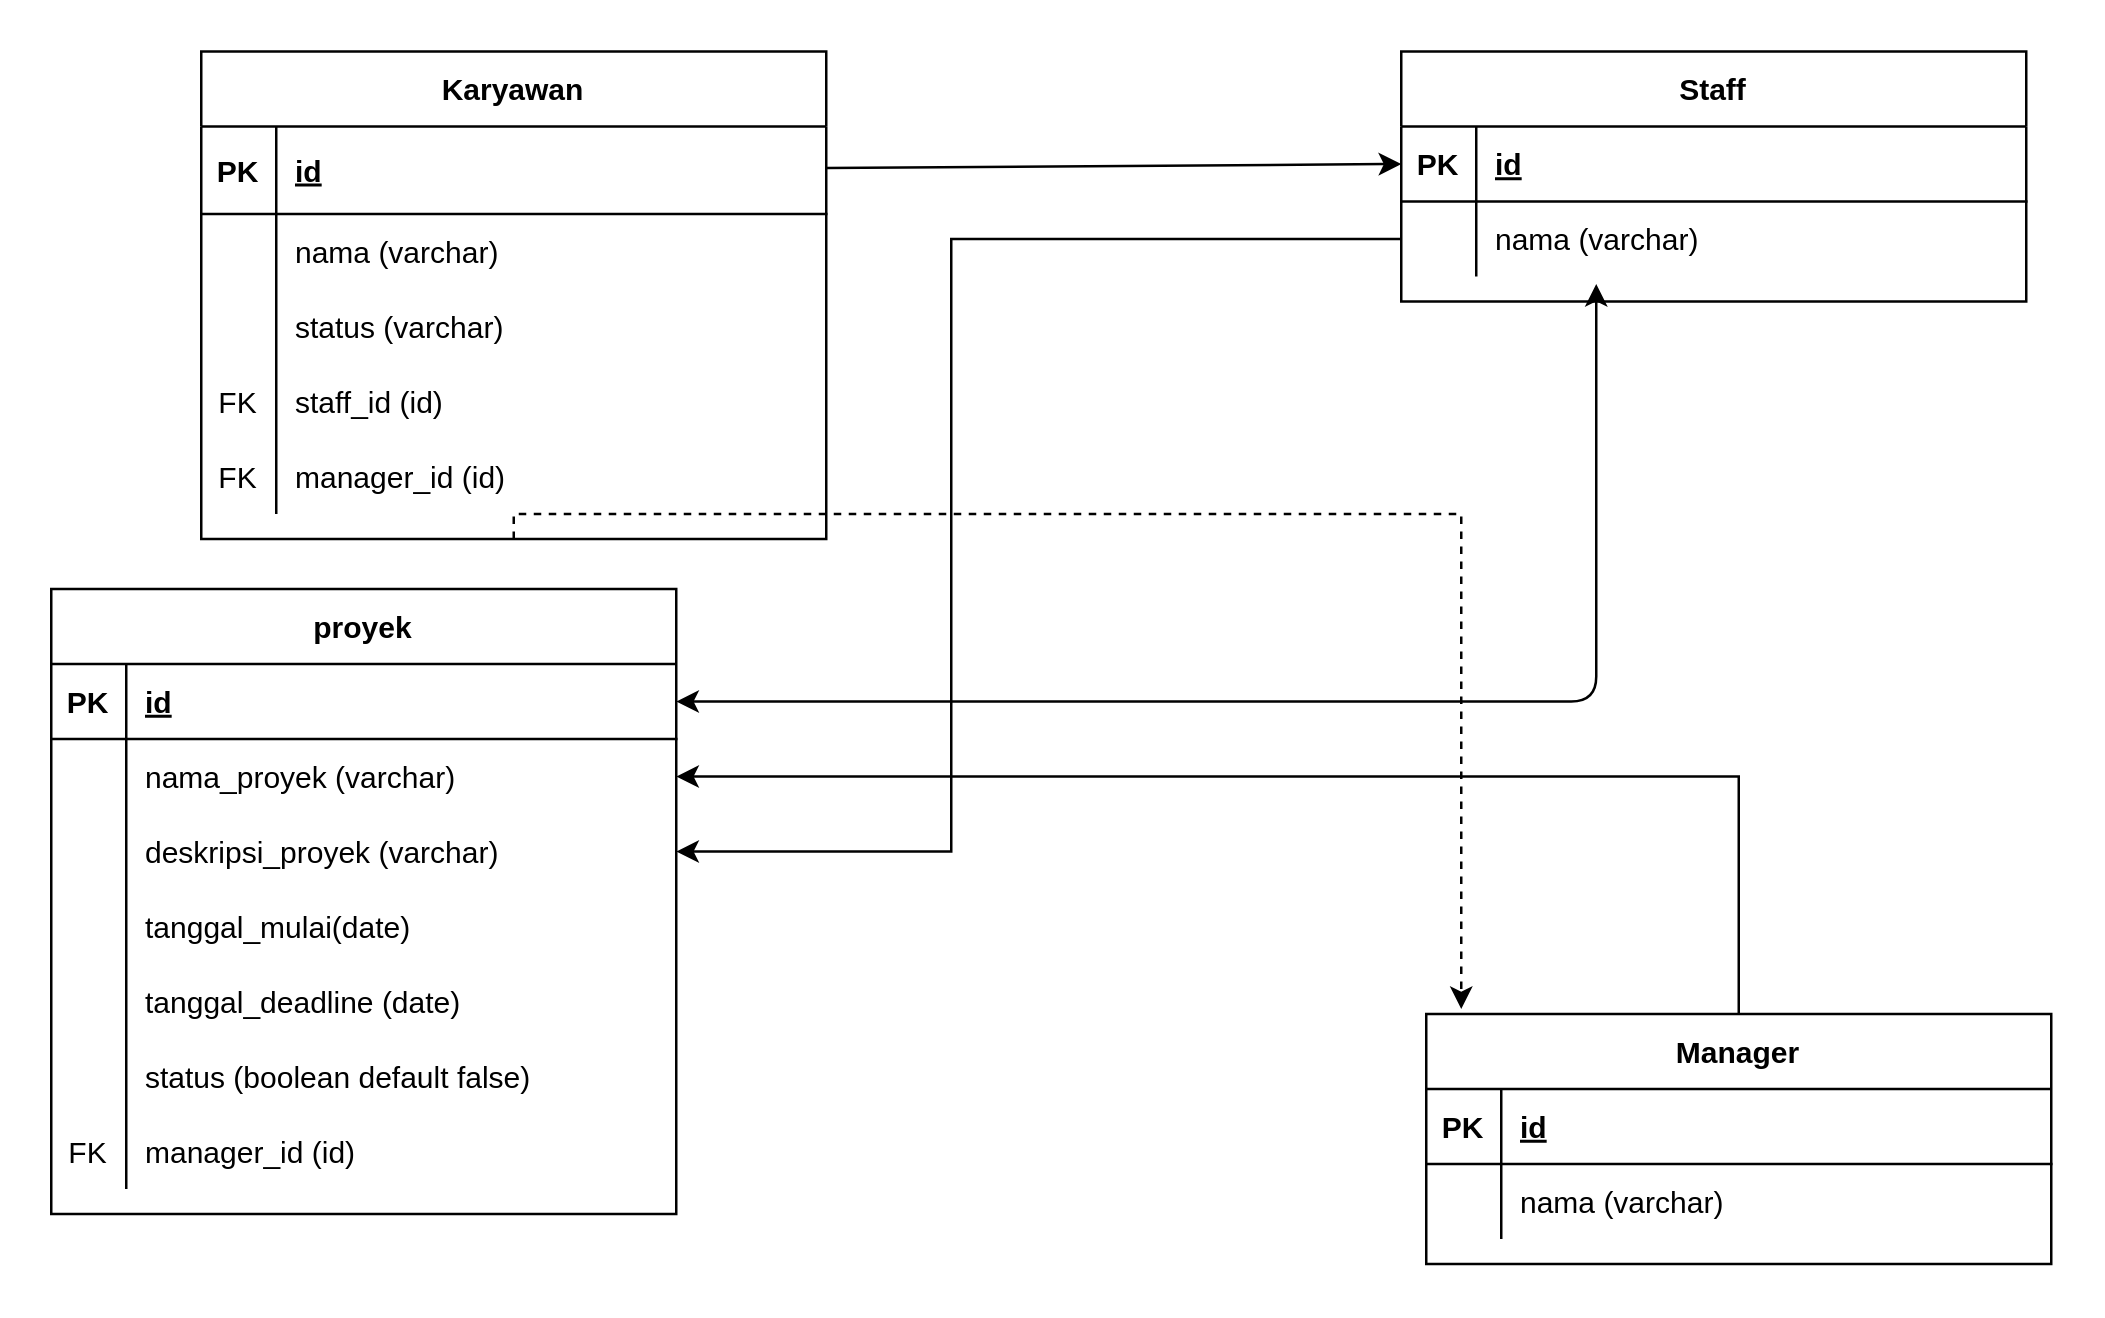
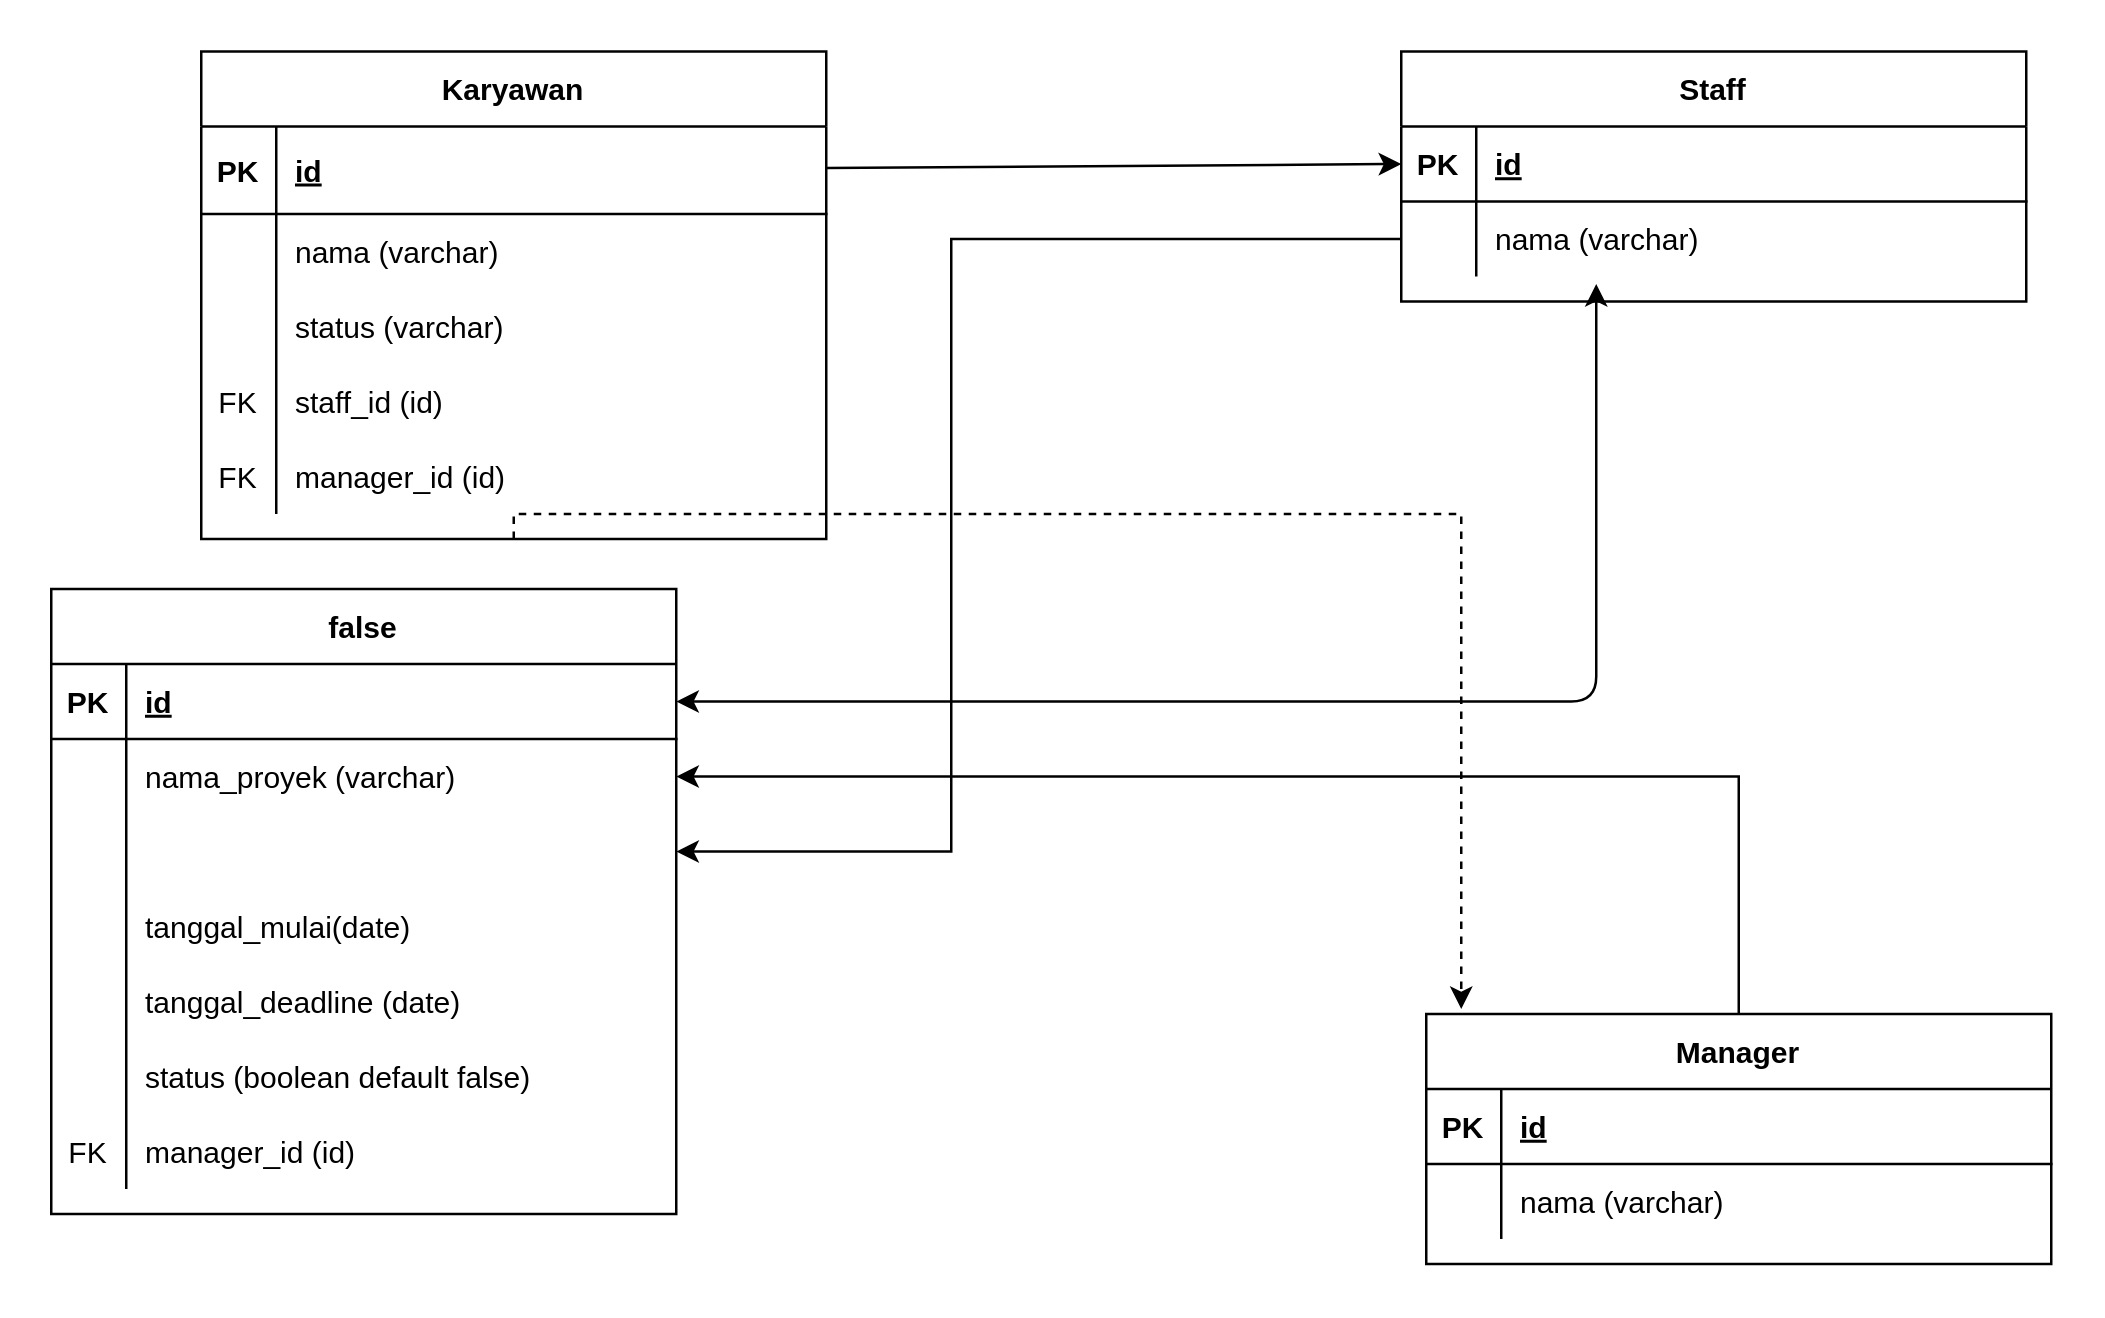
(363, 628) -> (363, 628)
(401, 851) -> none
